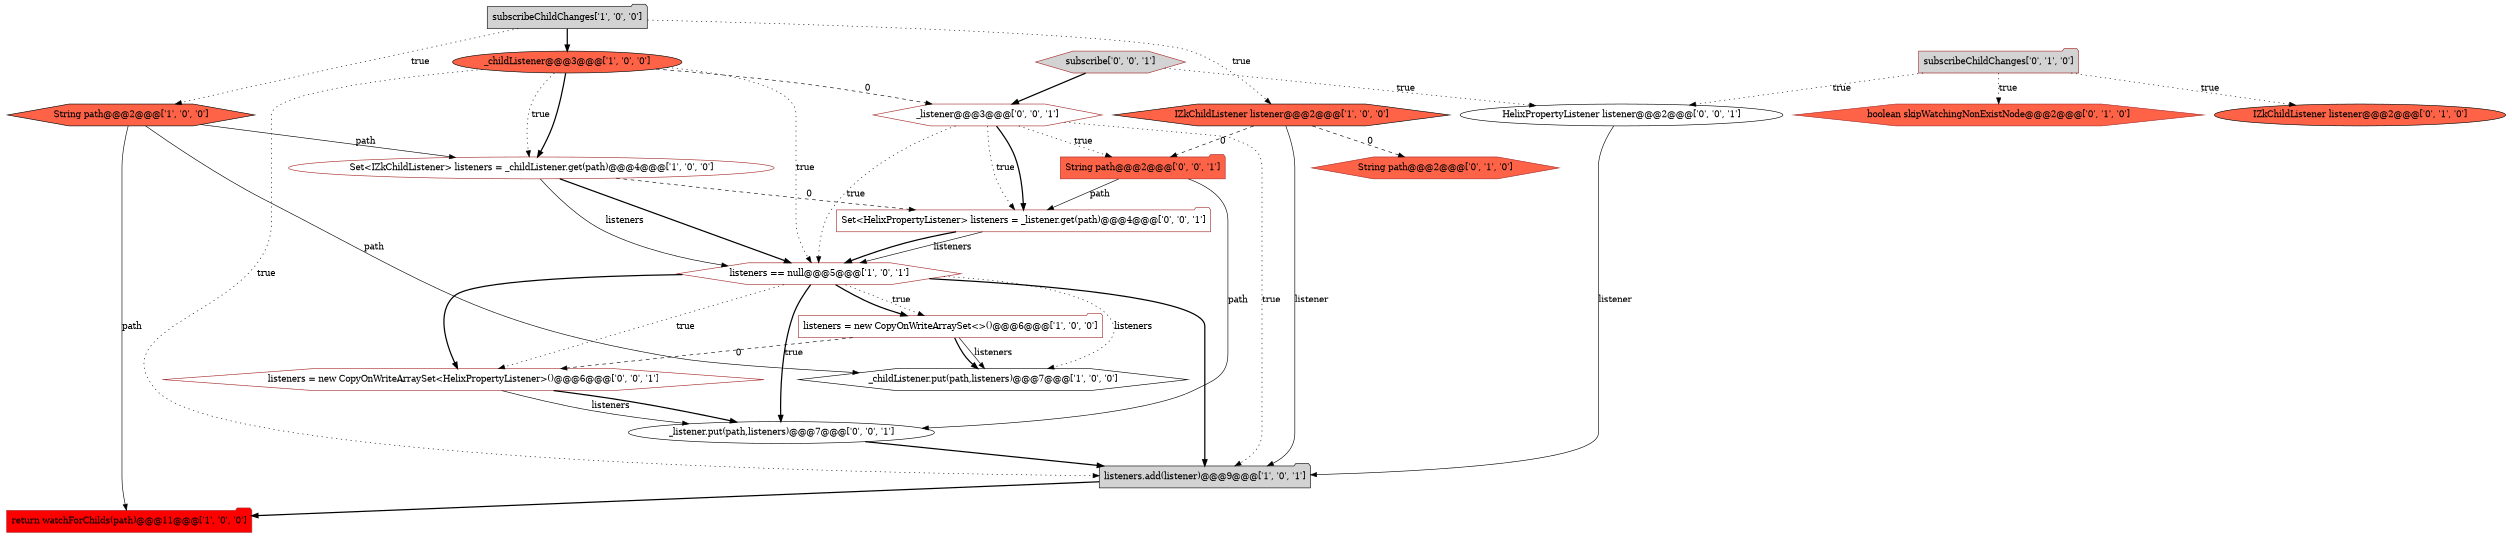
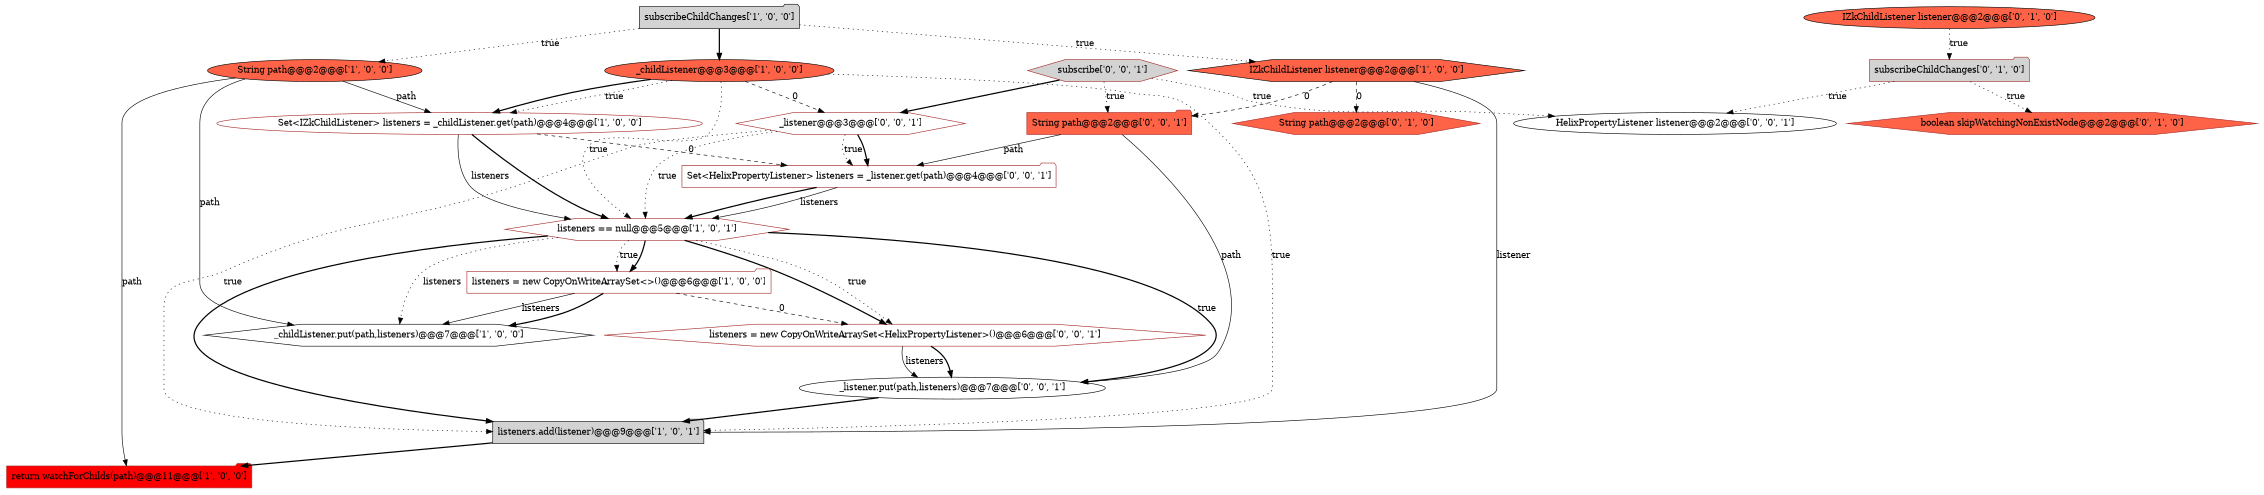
(2180, 89) -> (1949, 41)
(131, 115) -> (315, 71)
(1062, 140) -> (1106, 94)
(1598, 423) -> none
